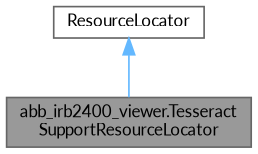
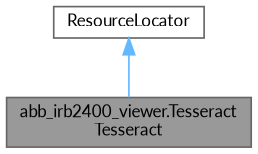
(129, 122) -> (129, 122)
